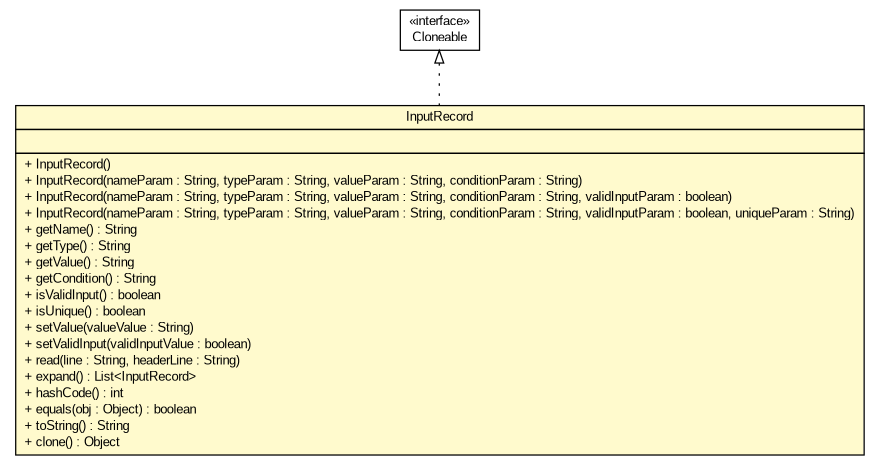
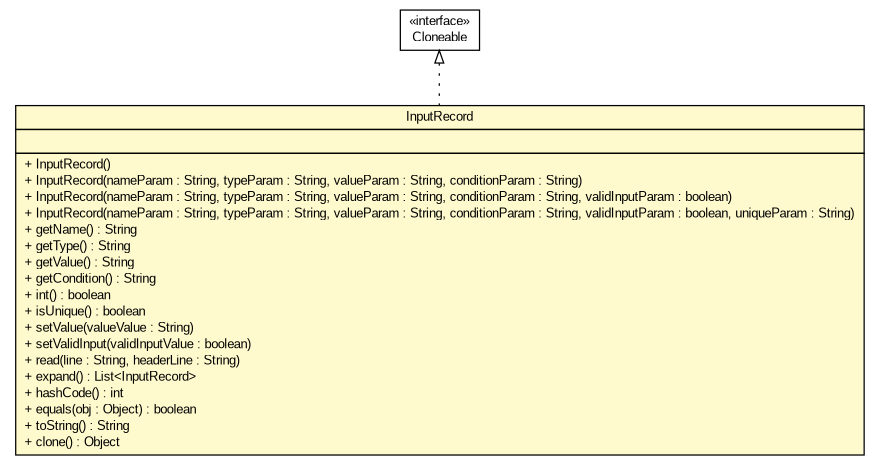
(93, 295) -> (68, 295)
